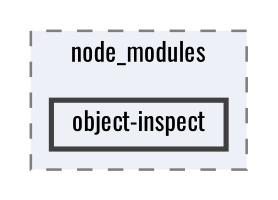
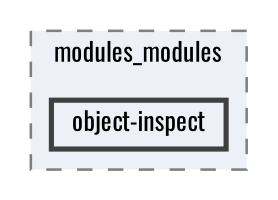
(139, 55) -> (139, 55)
